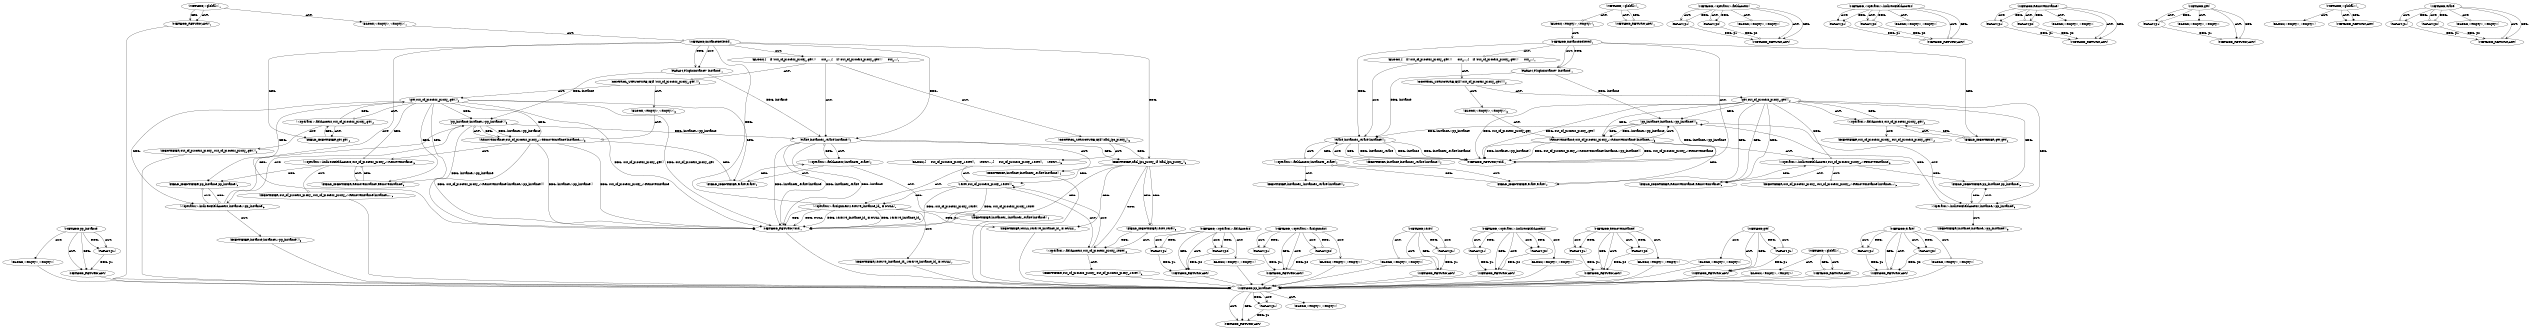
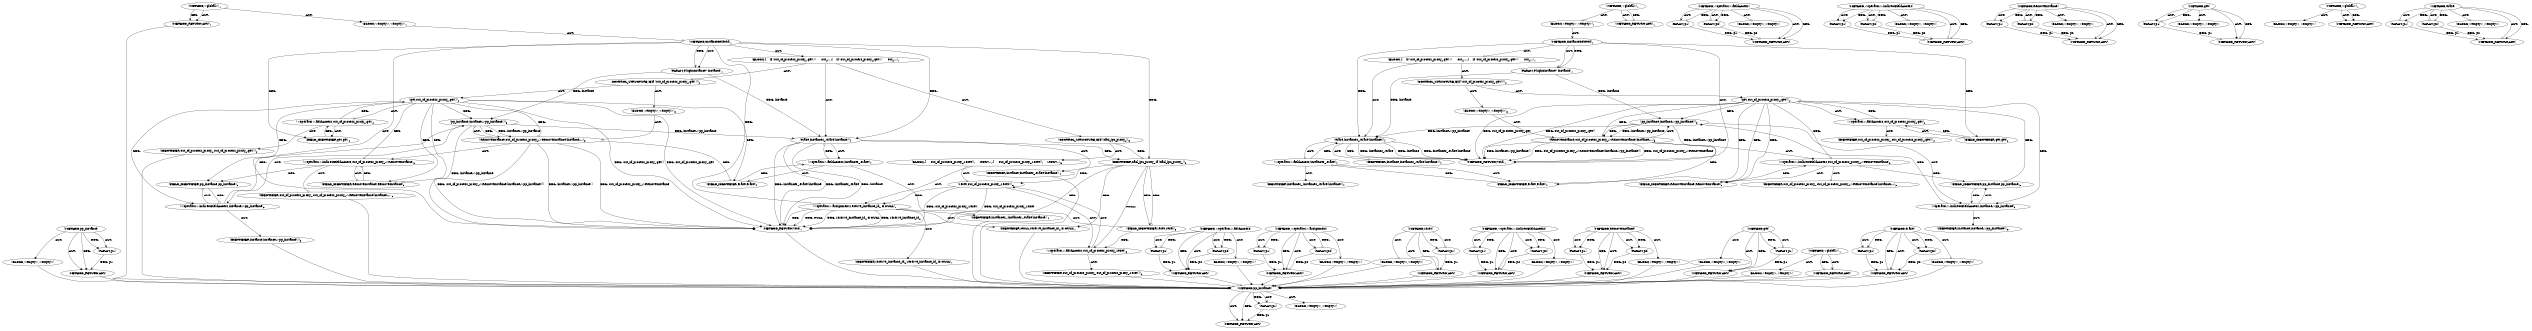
(1084, 173) -> (1084, 173)
(919, 196) -> (919, 196)
(1131, 207) -> (1131, 207)
(952, 218) -> (952, 218)
(1118, 239) -> (1118, 239)
(1132, 243) -> (1033, 212)
